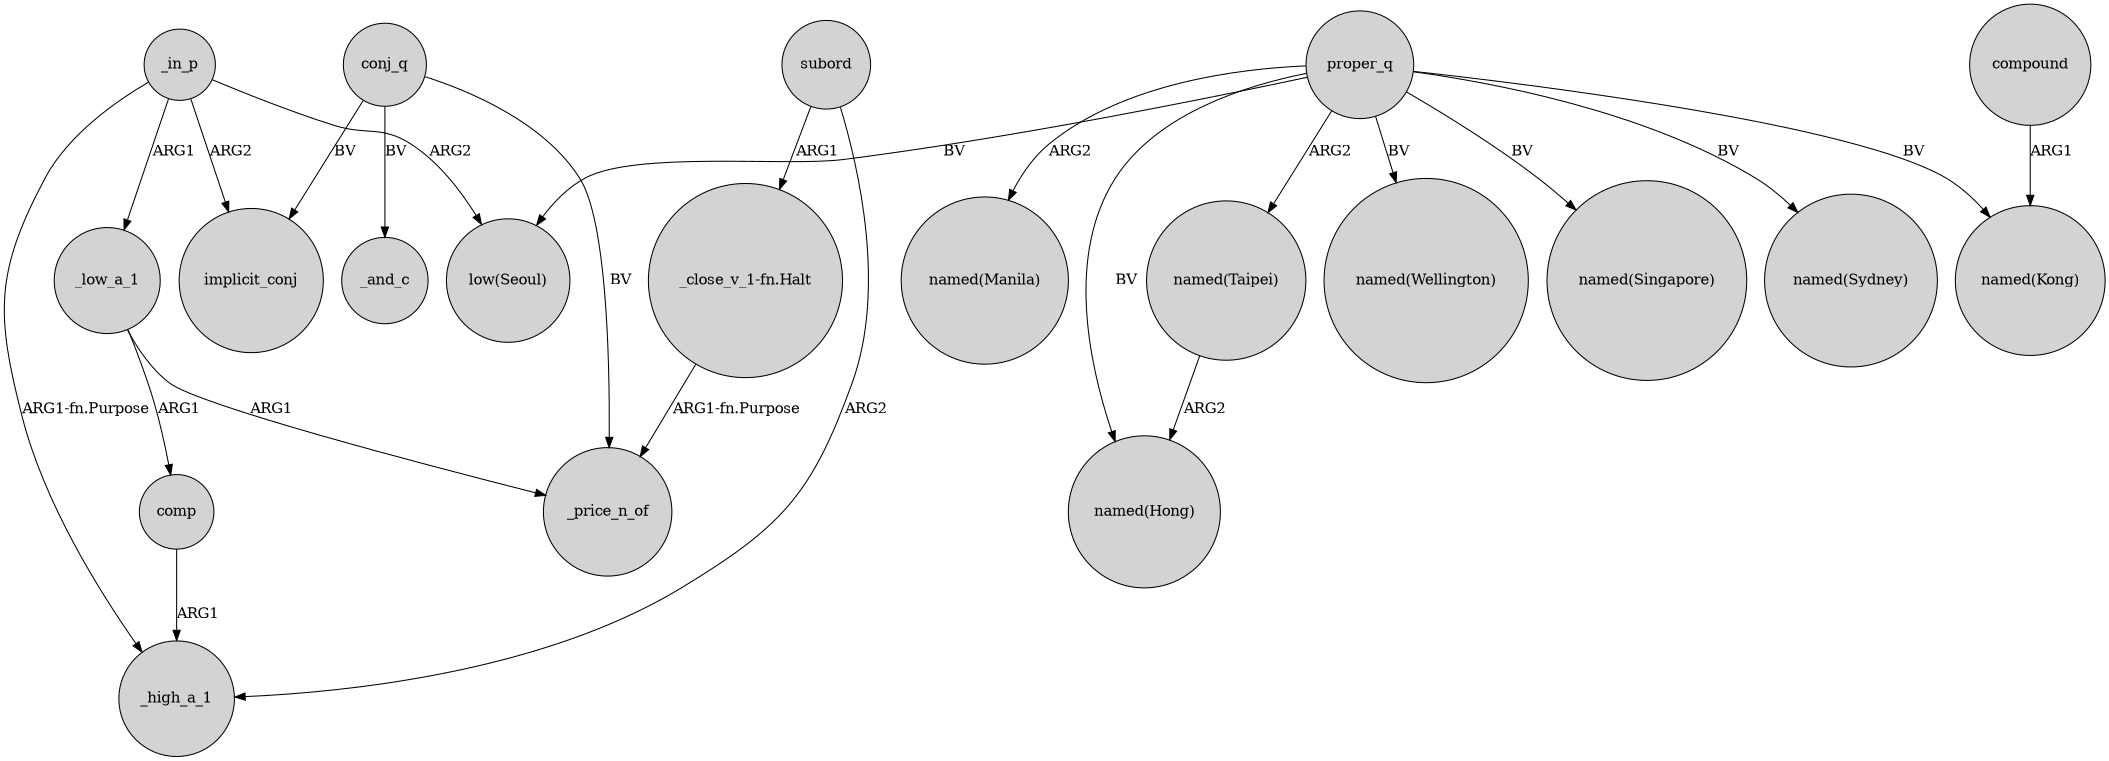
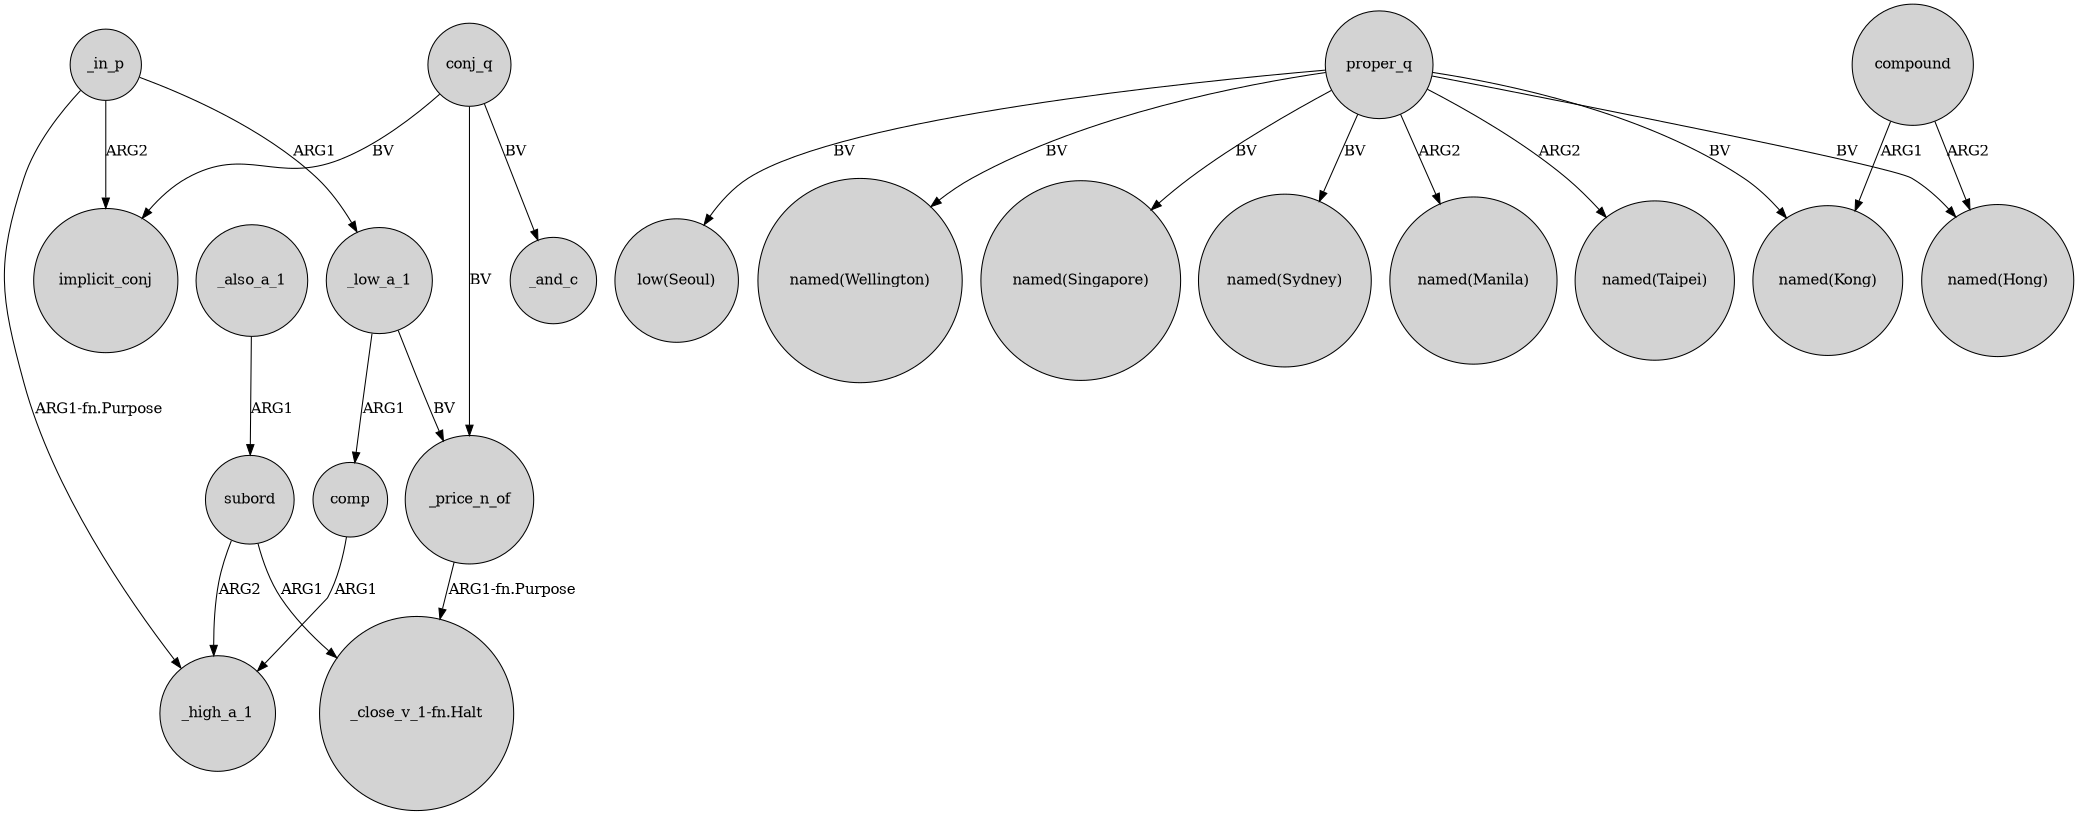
(357, 130) -> none
none -> (252, 281)
(1187, 393) -> (1950, 161)
(671, 406) -> (448, 585)
(271, 409) -> (444, 409)
